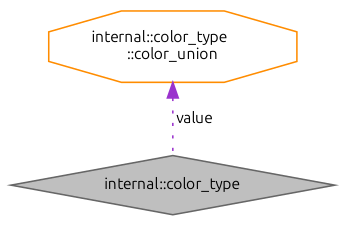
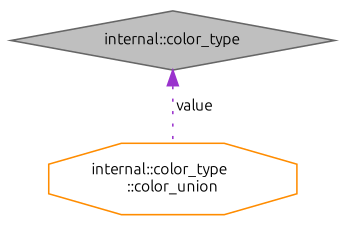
(173, 127) -> (173, 115)
